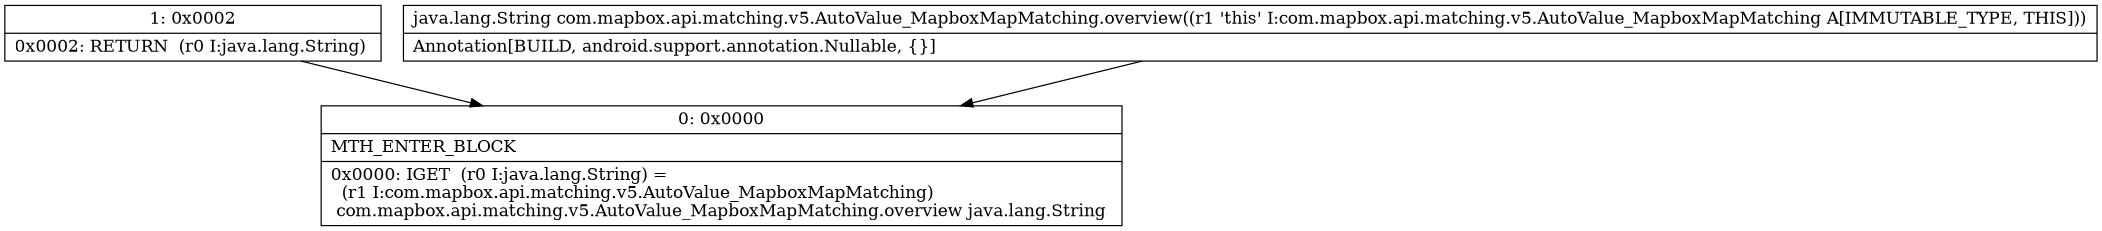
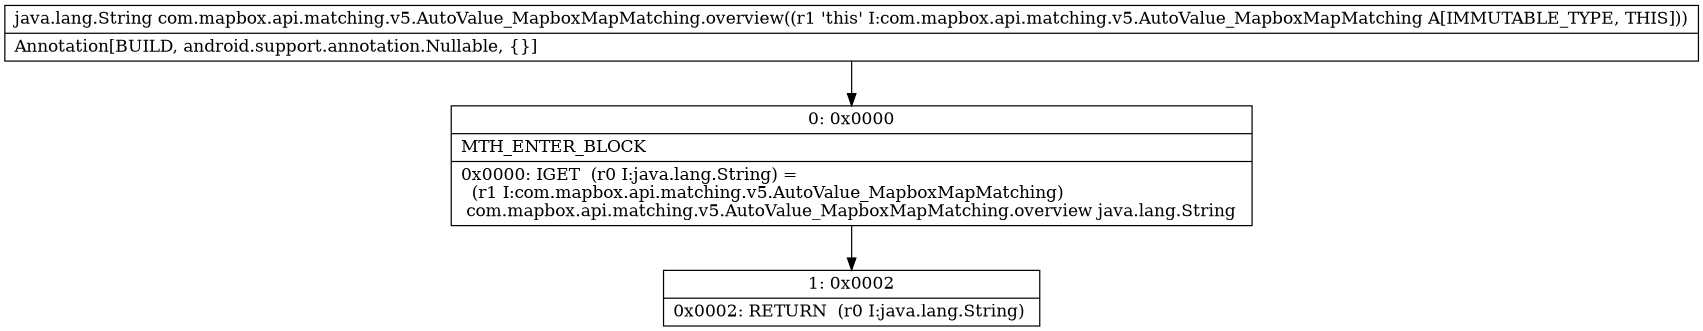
(386, 82) -> (852, 242)
